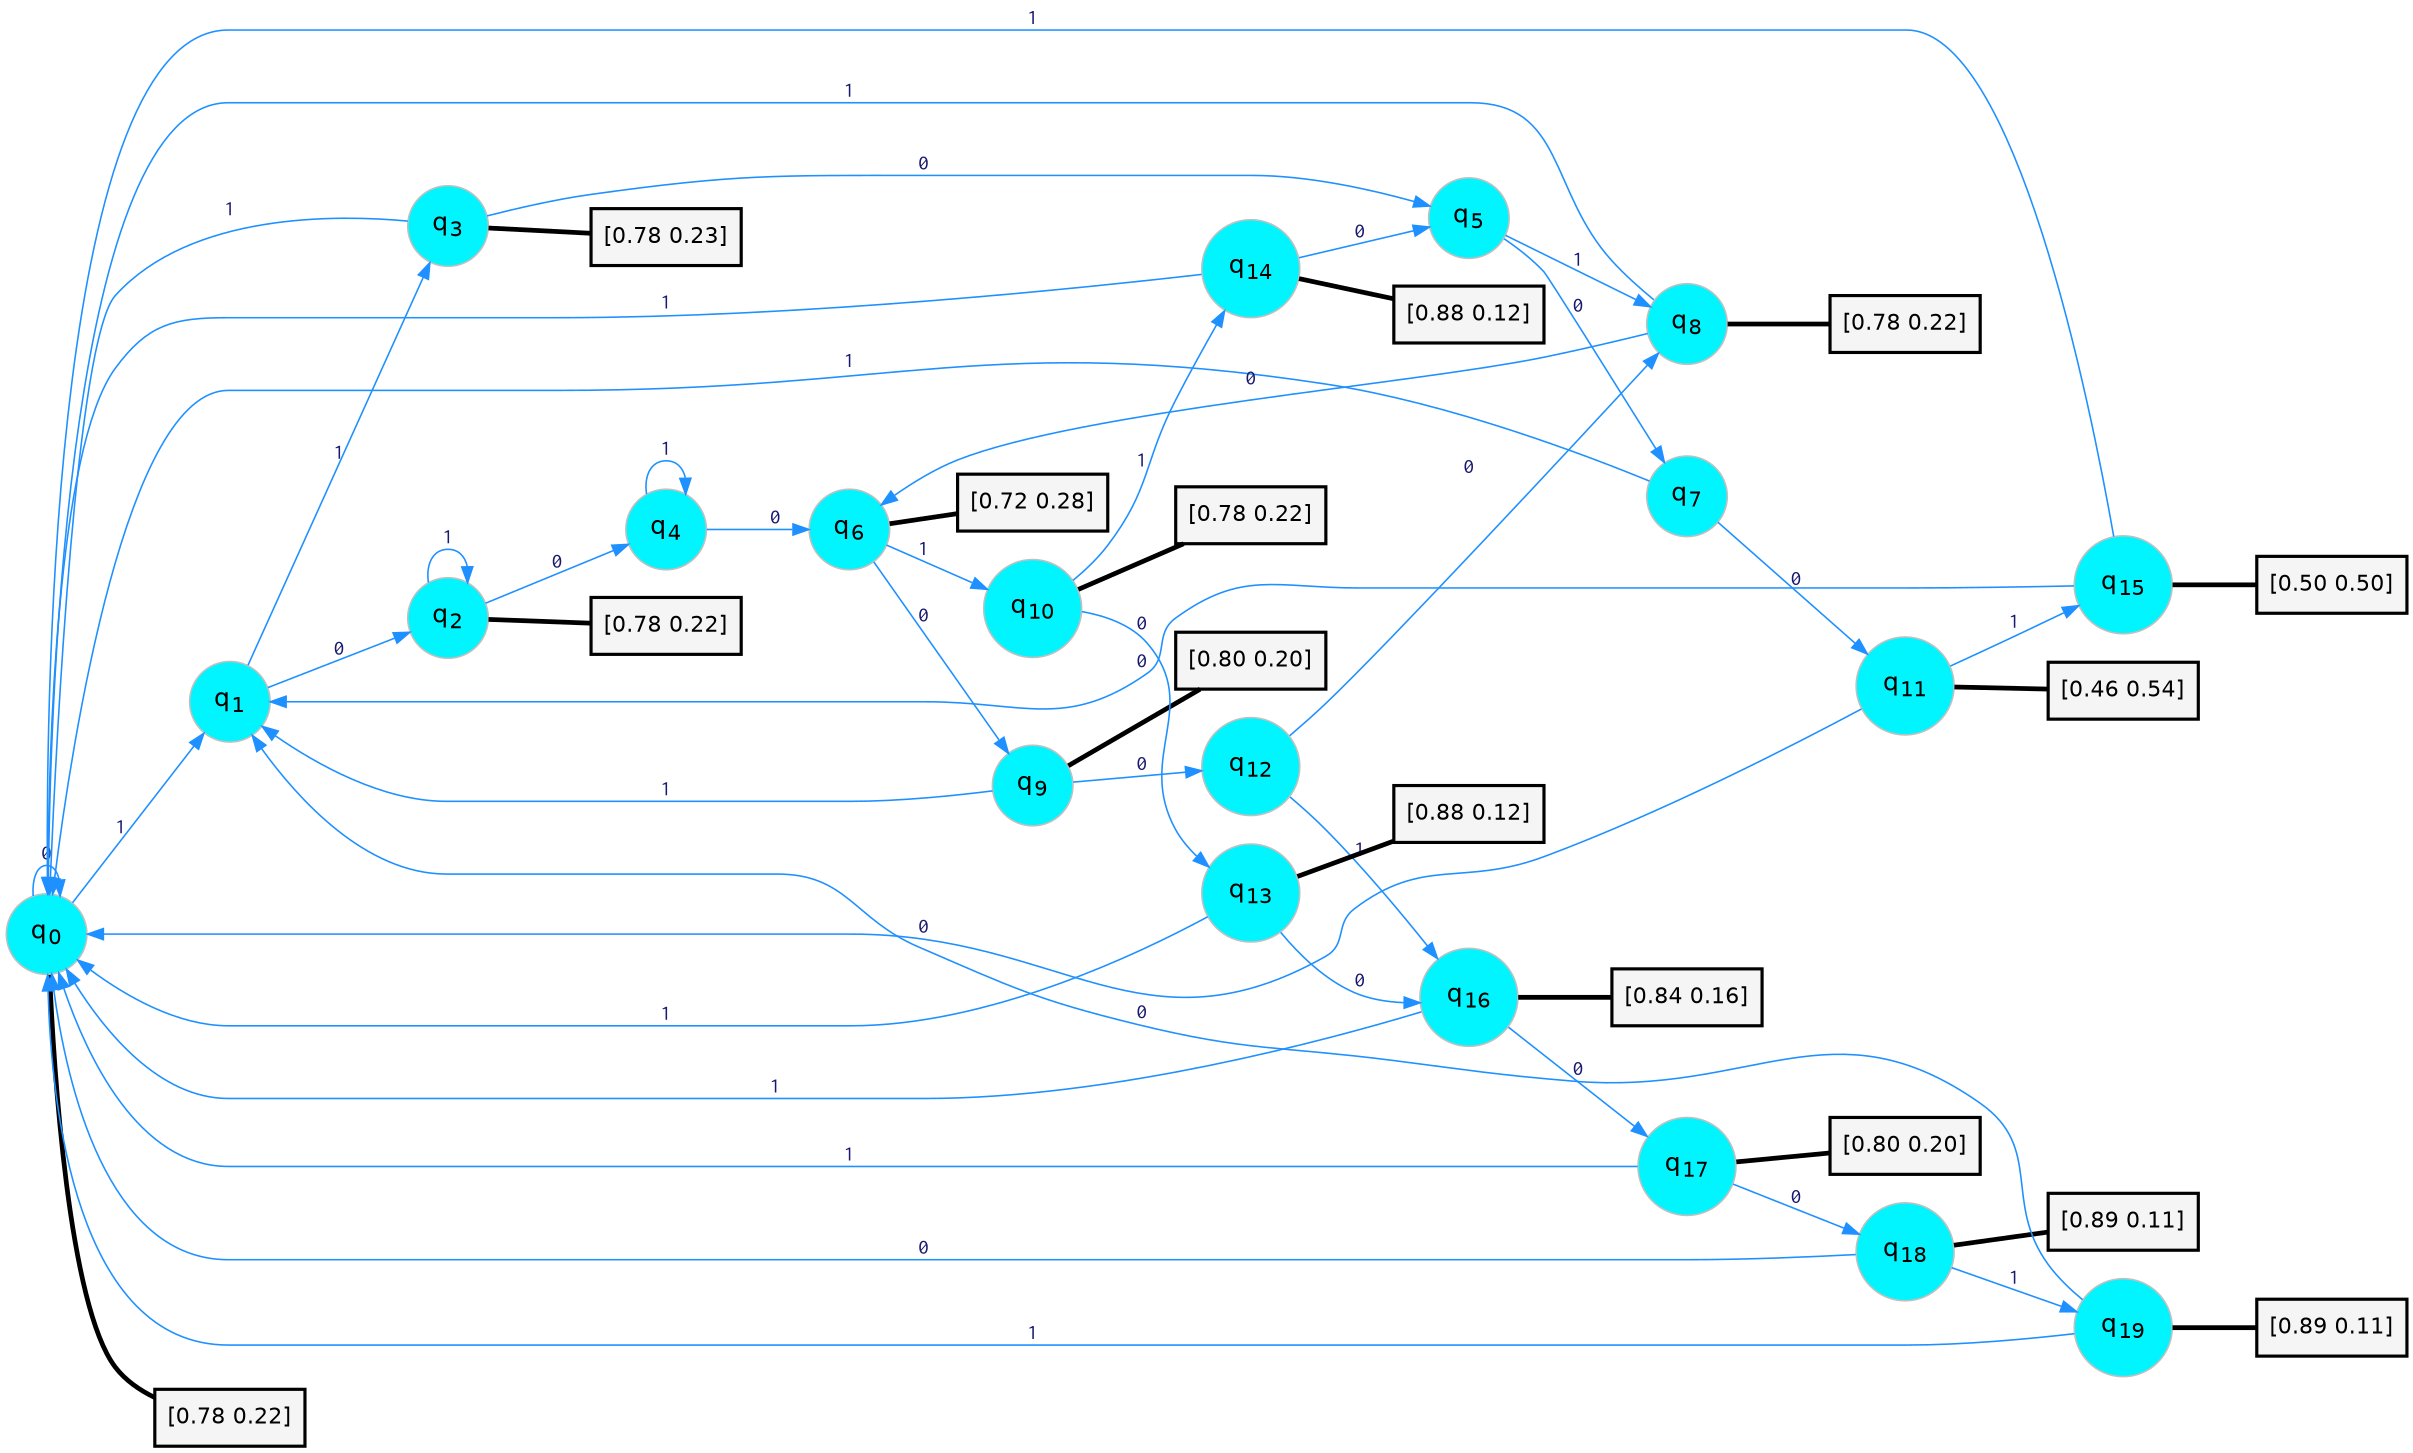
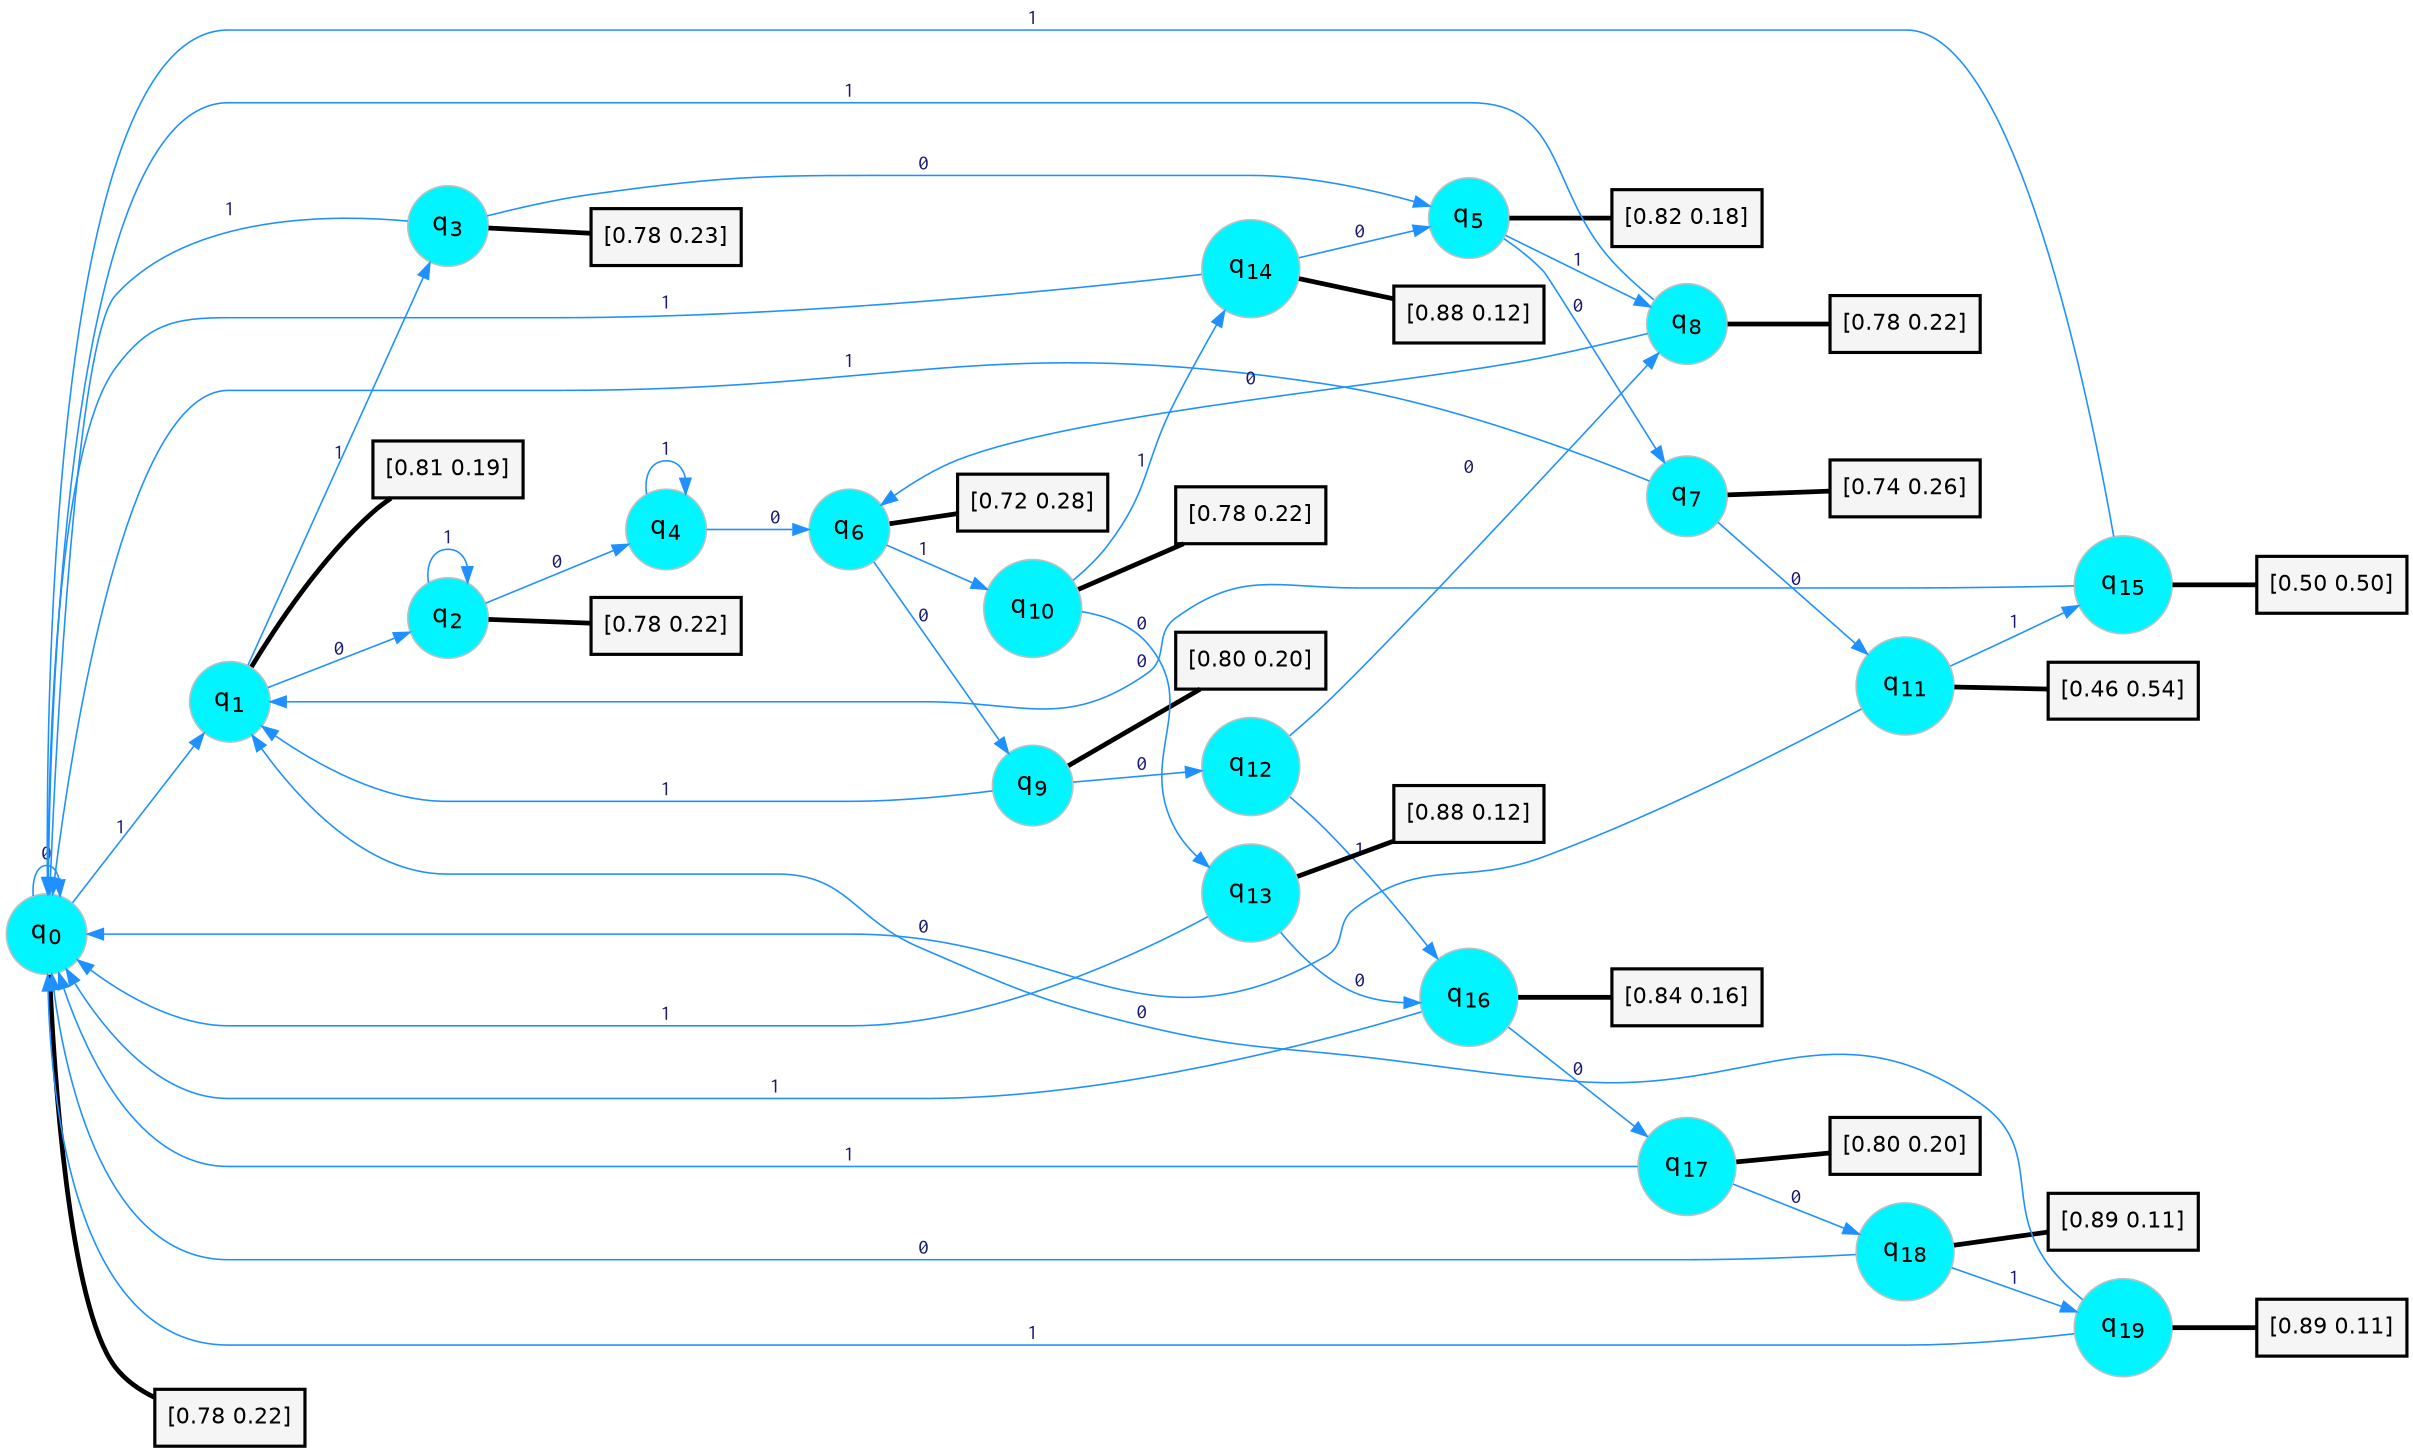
none -> (1687, 218)
none -> (448, 469)
none -> (1905, 488)
